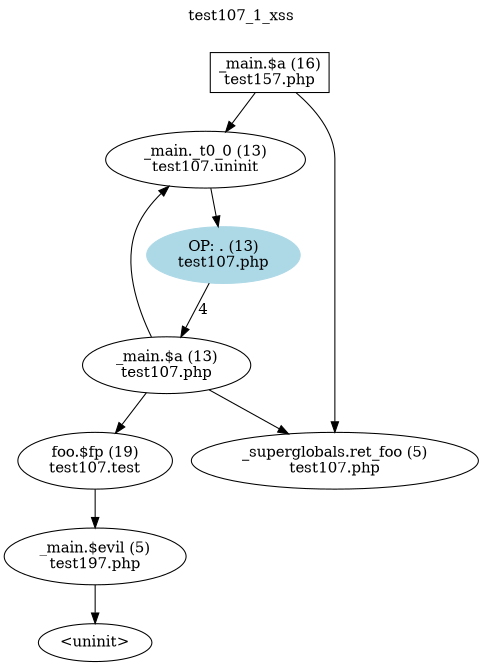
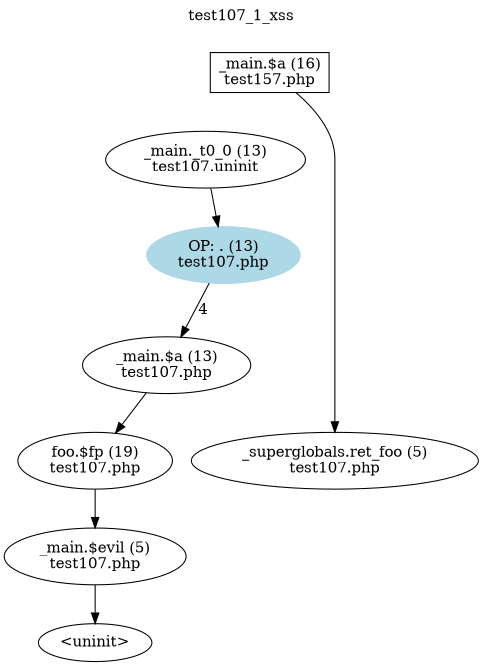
(244, 108) -> none
(131, 263) -> none
(244, 409) -> none
(95, 461) -> (95, 461)
(95, 556) -> (95, 556)
